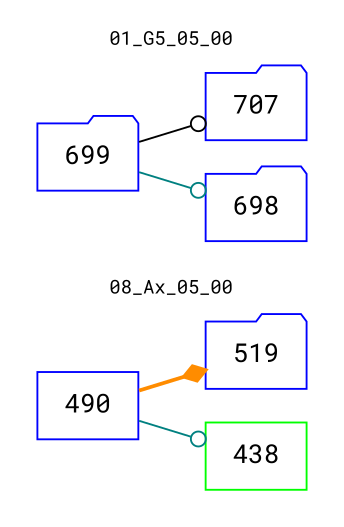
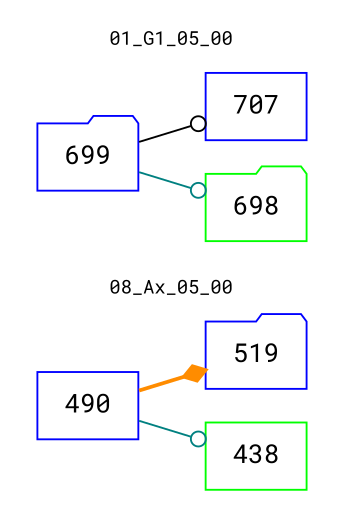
(172, 40) -> (172, 40)
(256, 107) -> (256, 107)
(256, 208) -> (256, 208)
